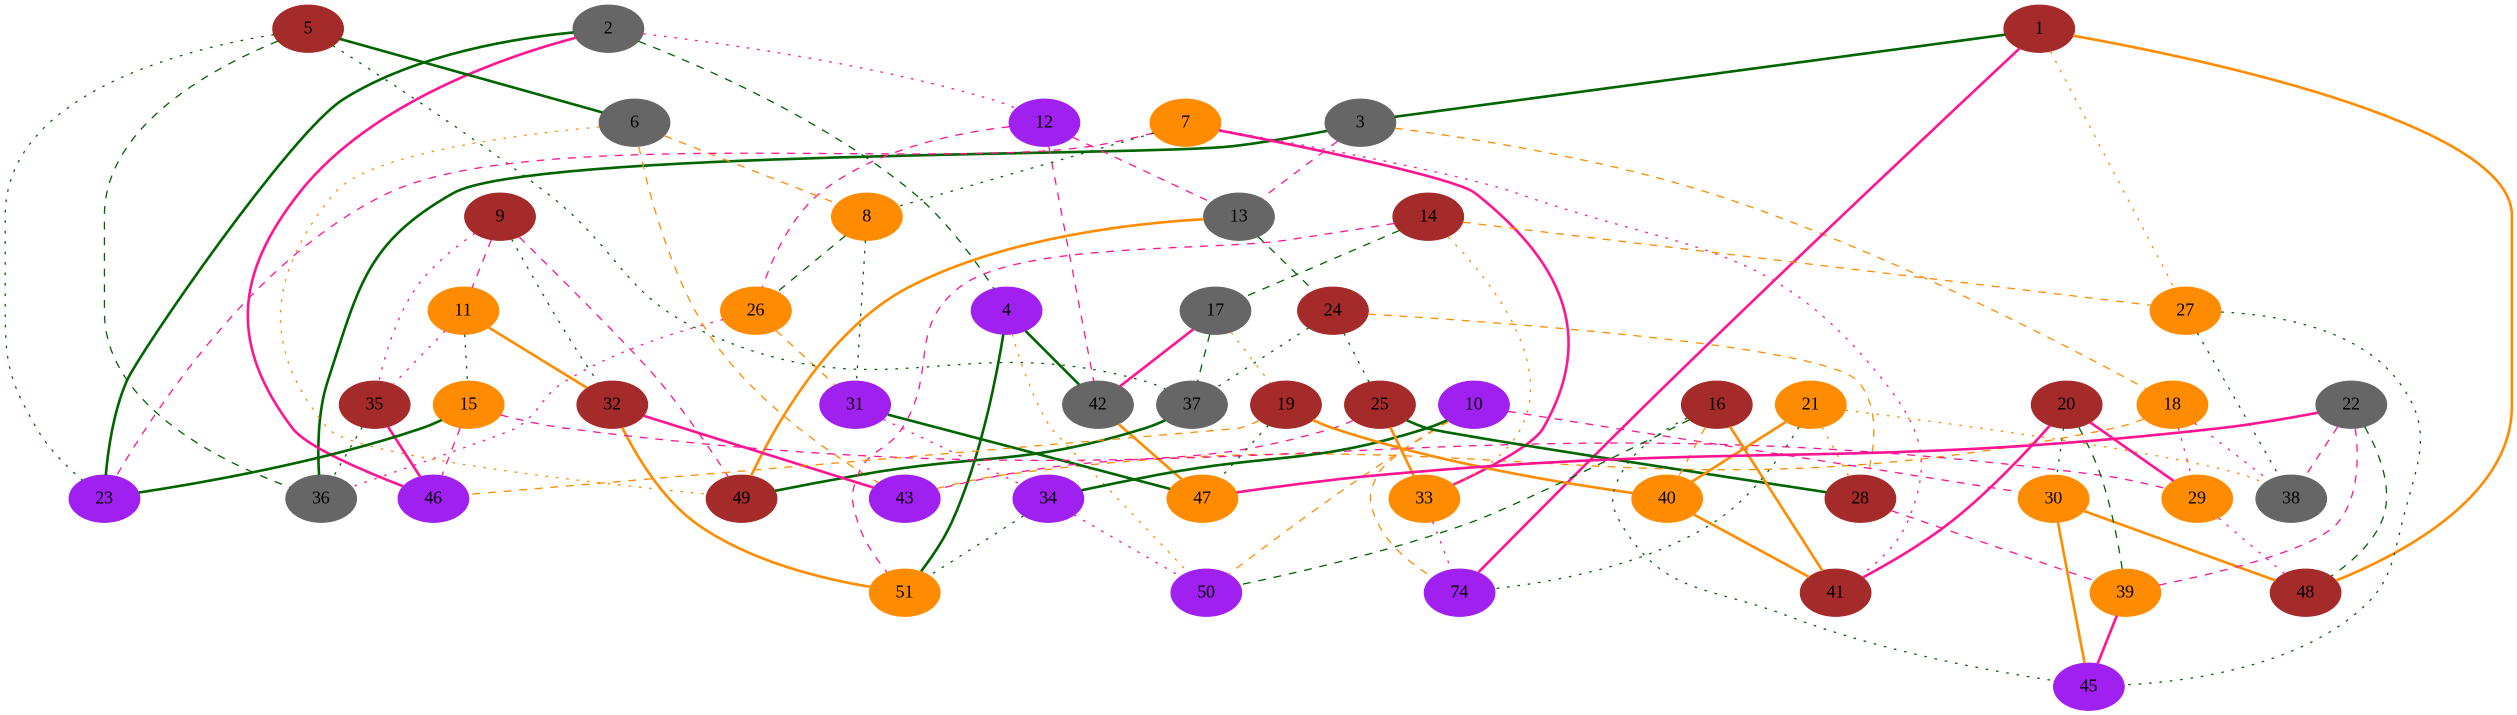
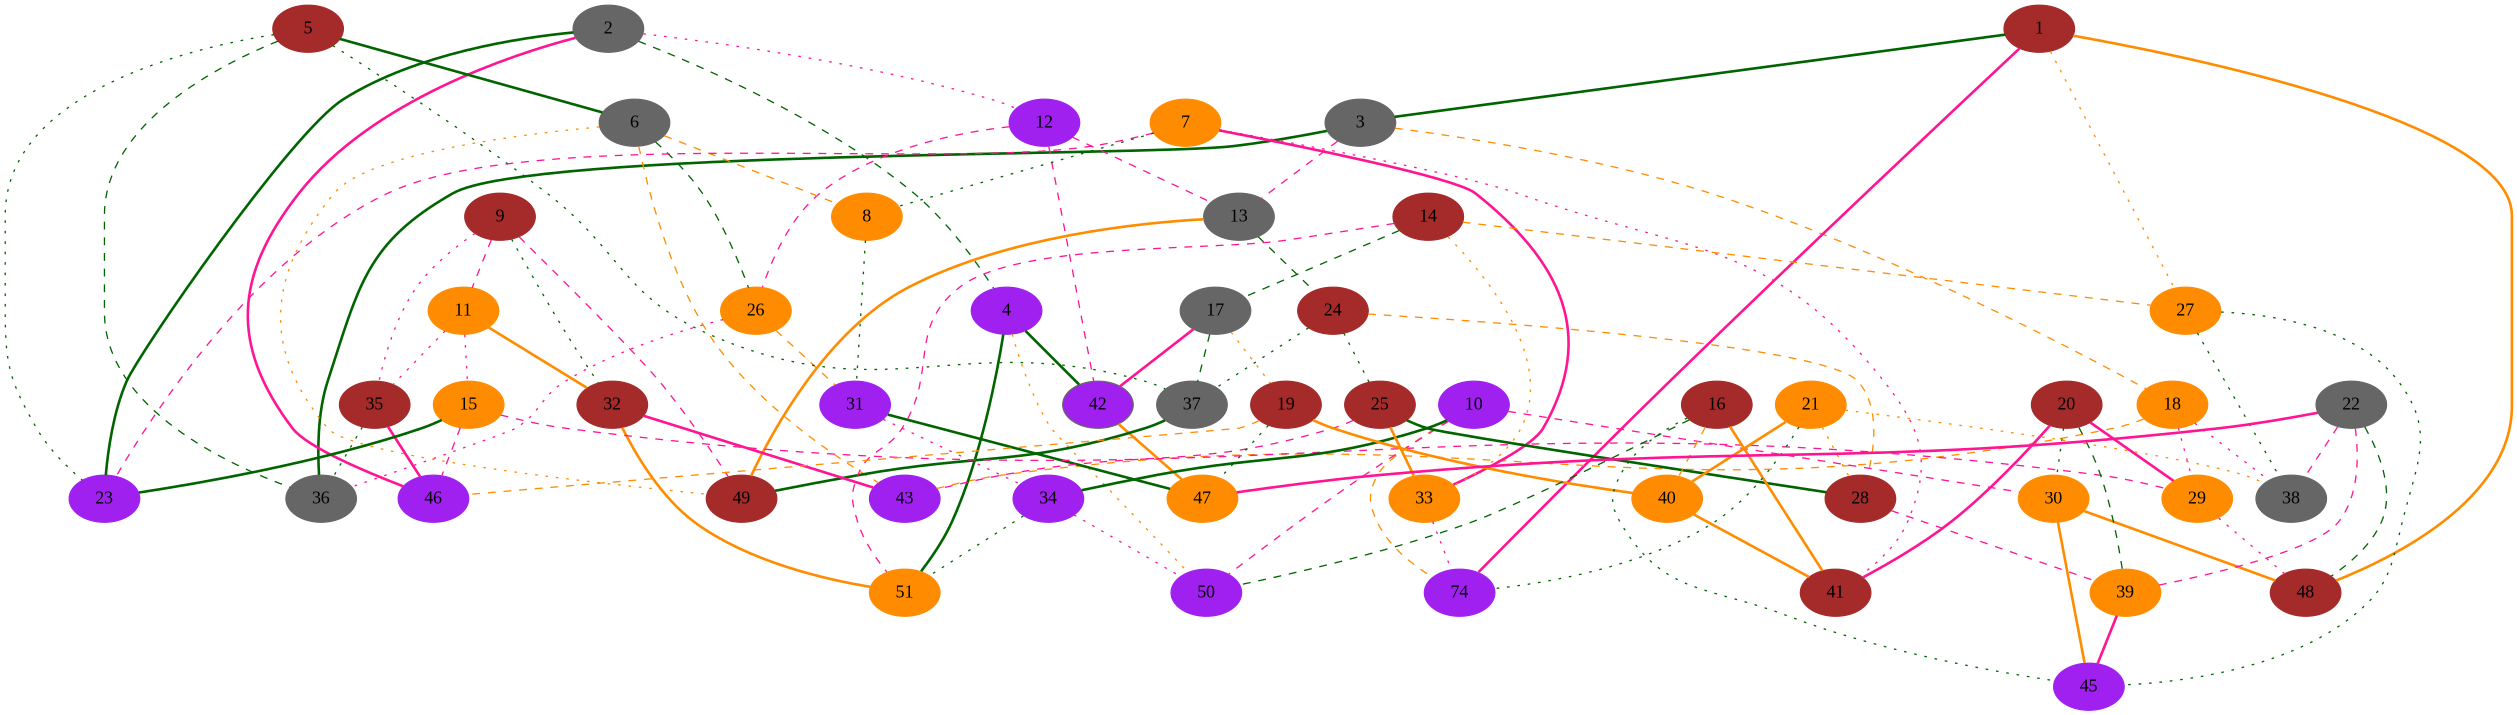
(811, 264) -> (712, 208)
(466, 358) -> (466, 358)
(1098, 405) -> (1098, 405)
(1336, 495) -> (1336, 495)
